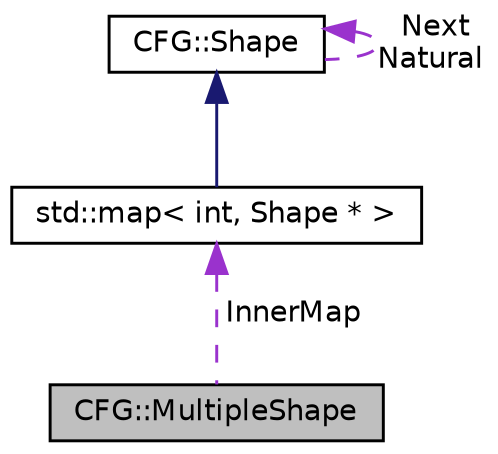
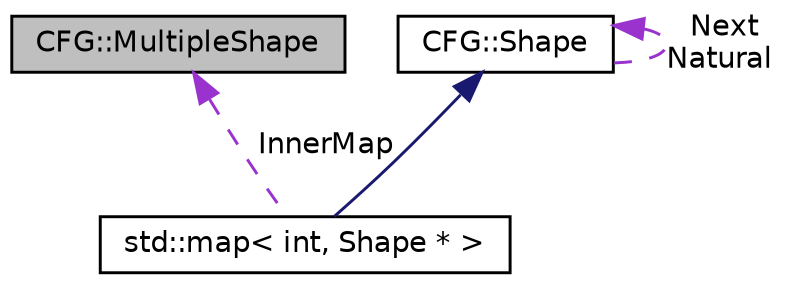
(217, 329) -> (247, 158)
